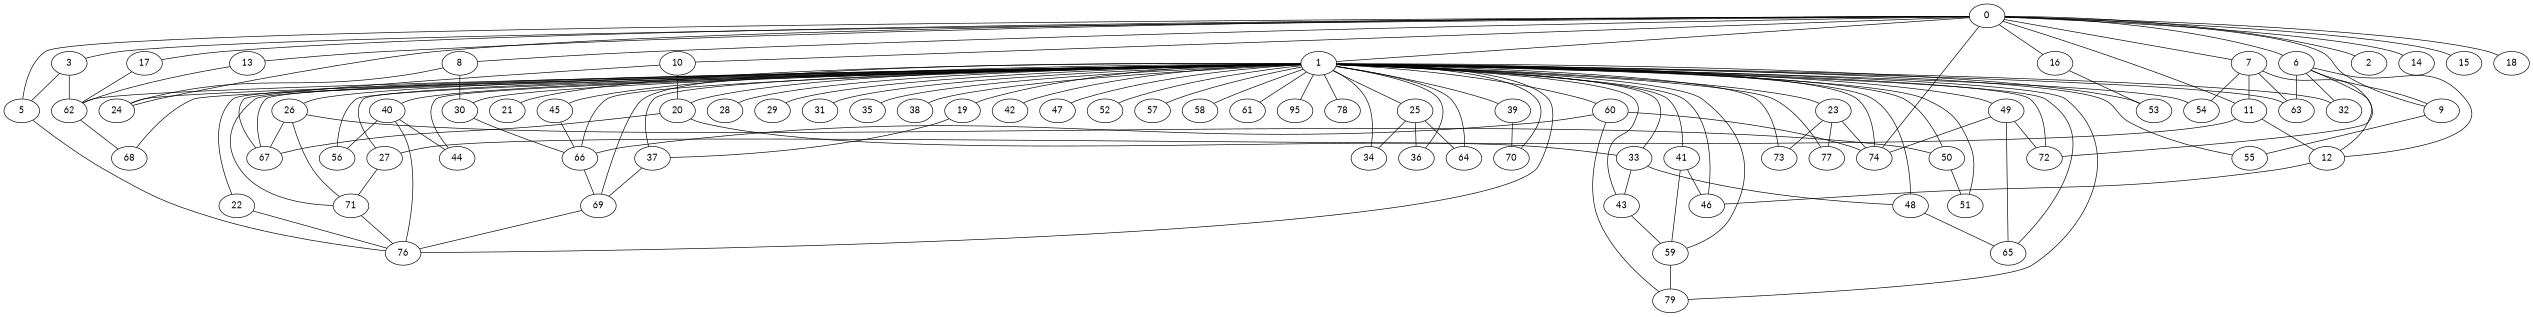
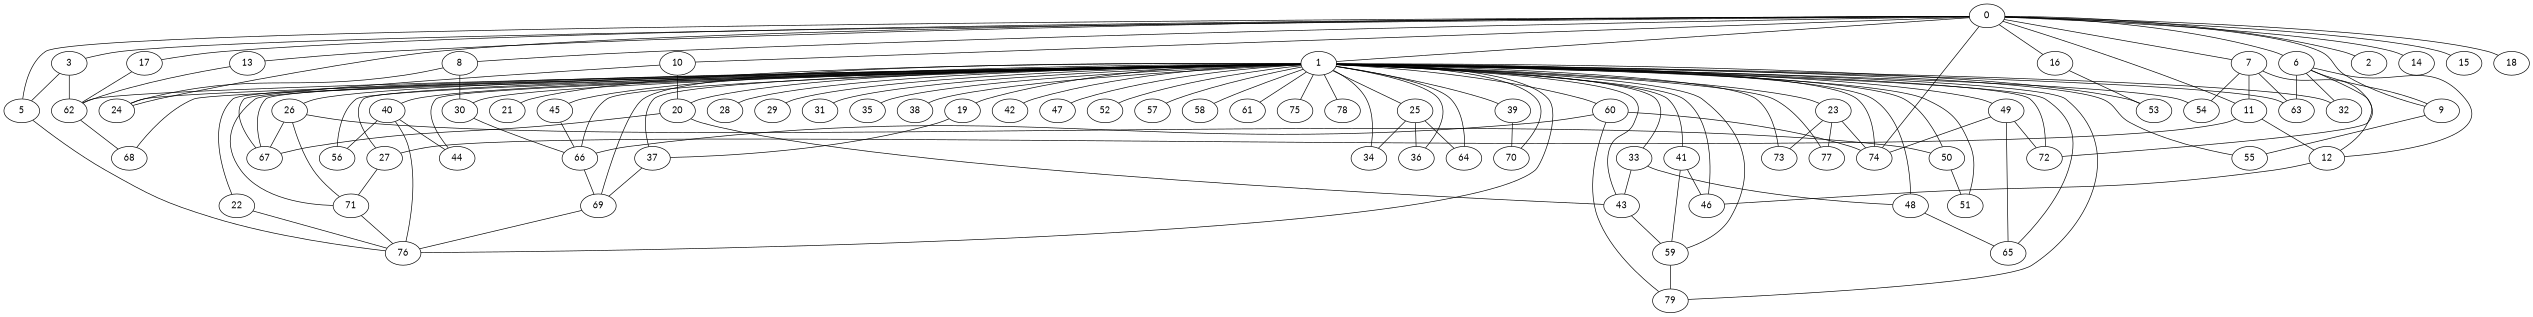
(1295, 111) -> (1295, 111)
(1153, 145) -> (1146, 177)
